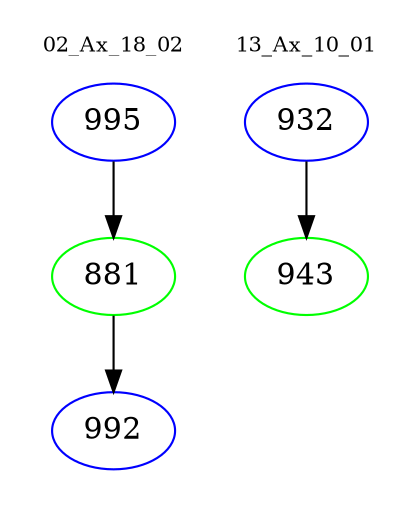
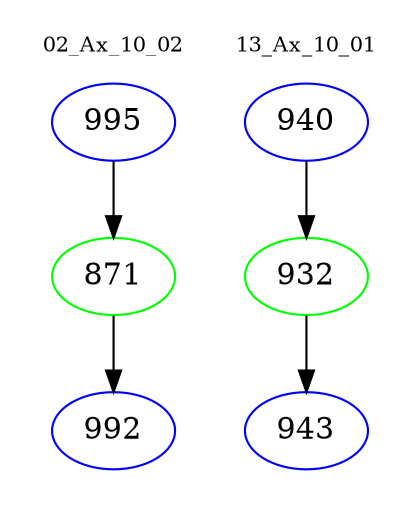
(114, 46) -> (114, 46)
none -> (306, 122)
(306, 122) -> (306, 276)
(114, 276) -> (114, 276)
(306, 276) -> (306, 431)
